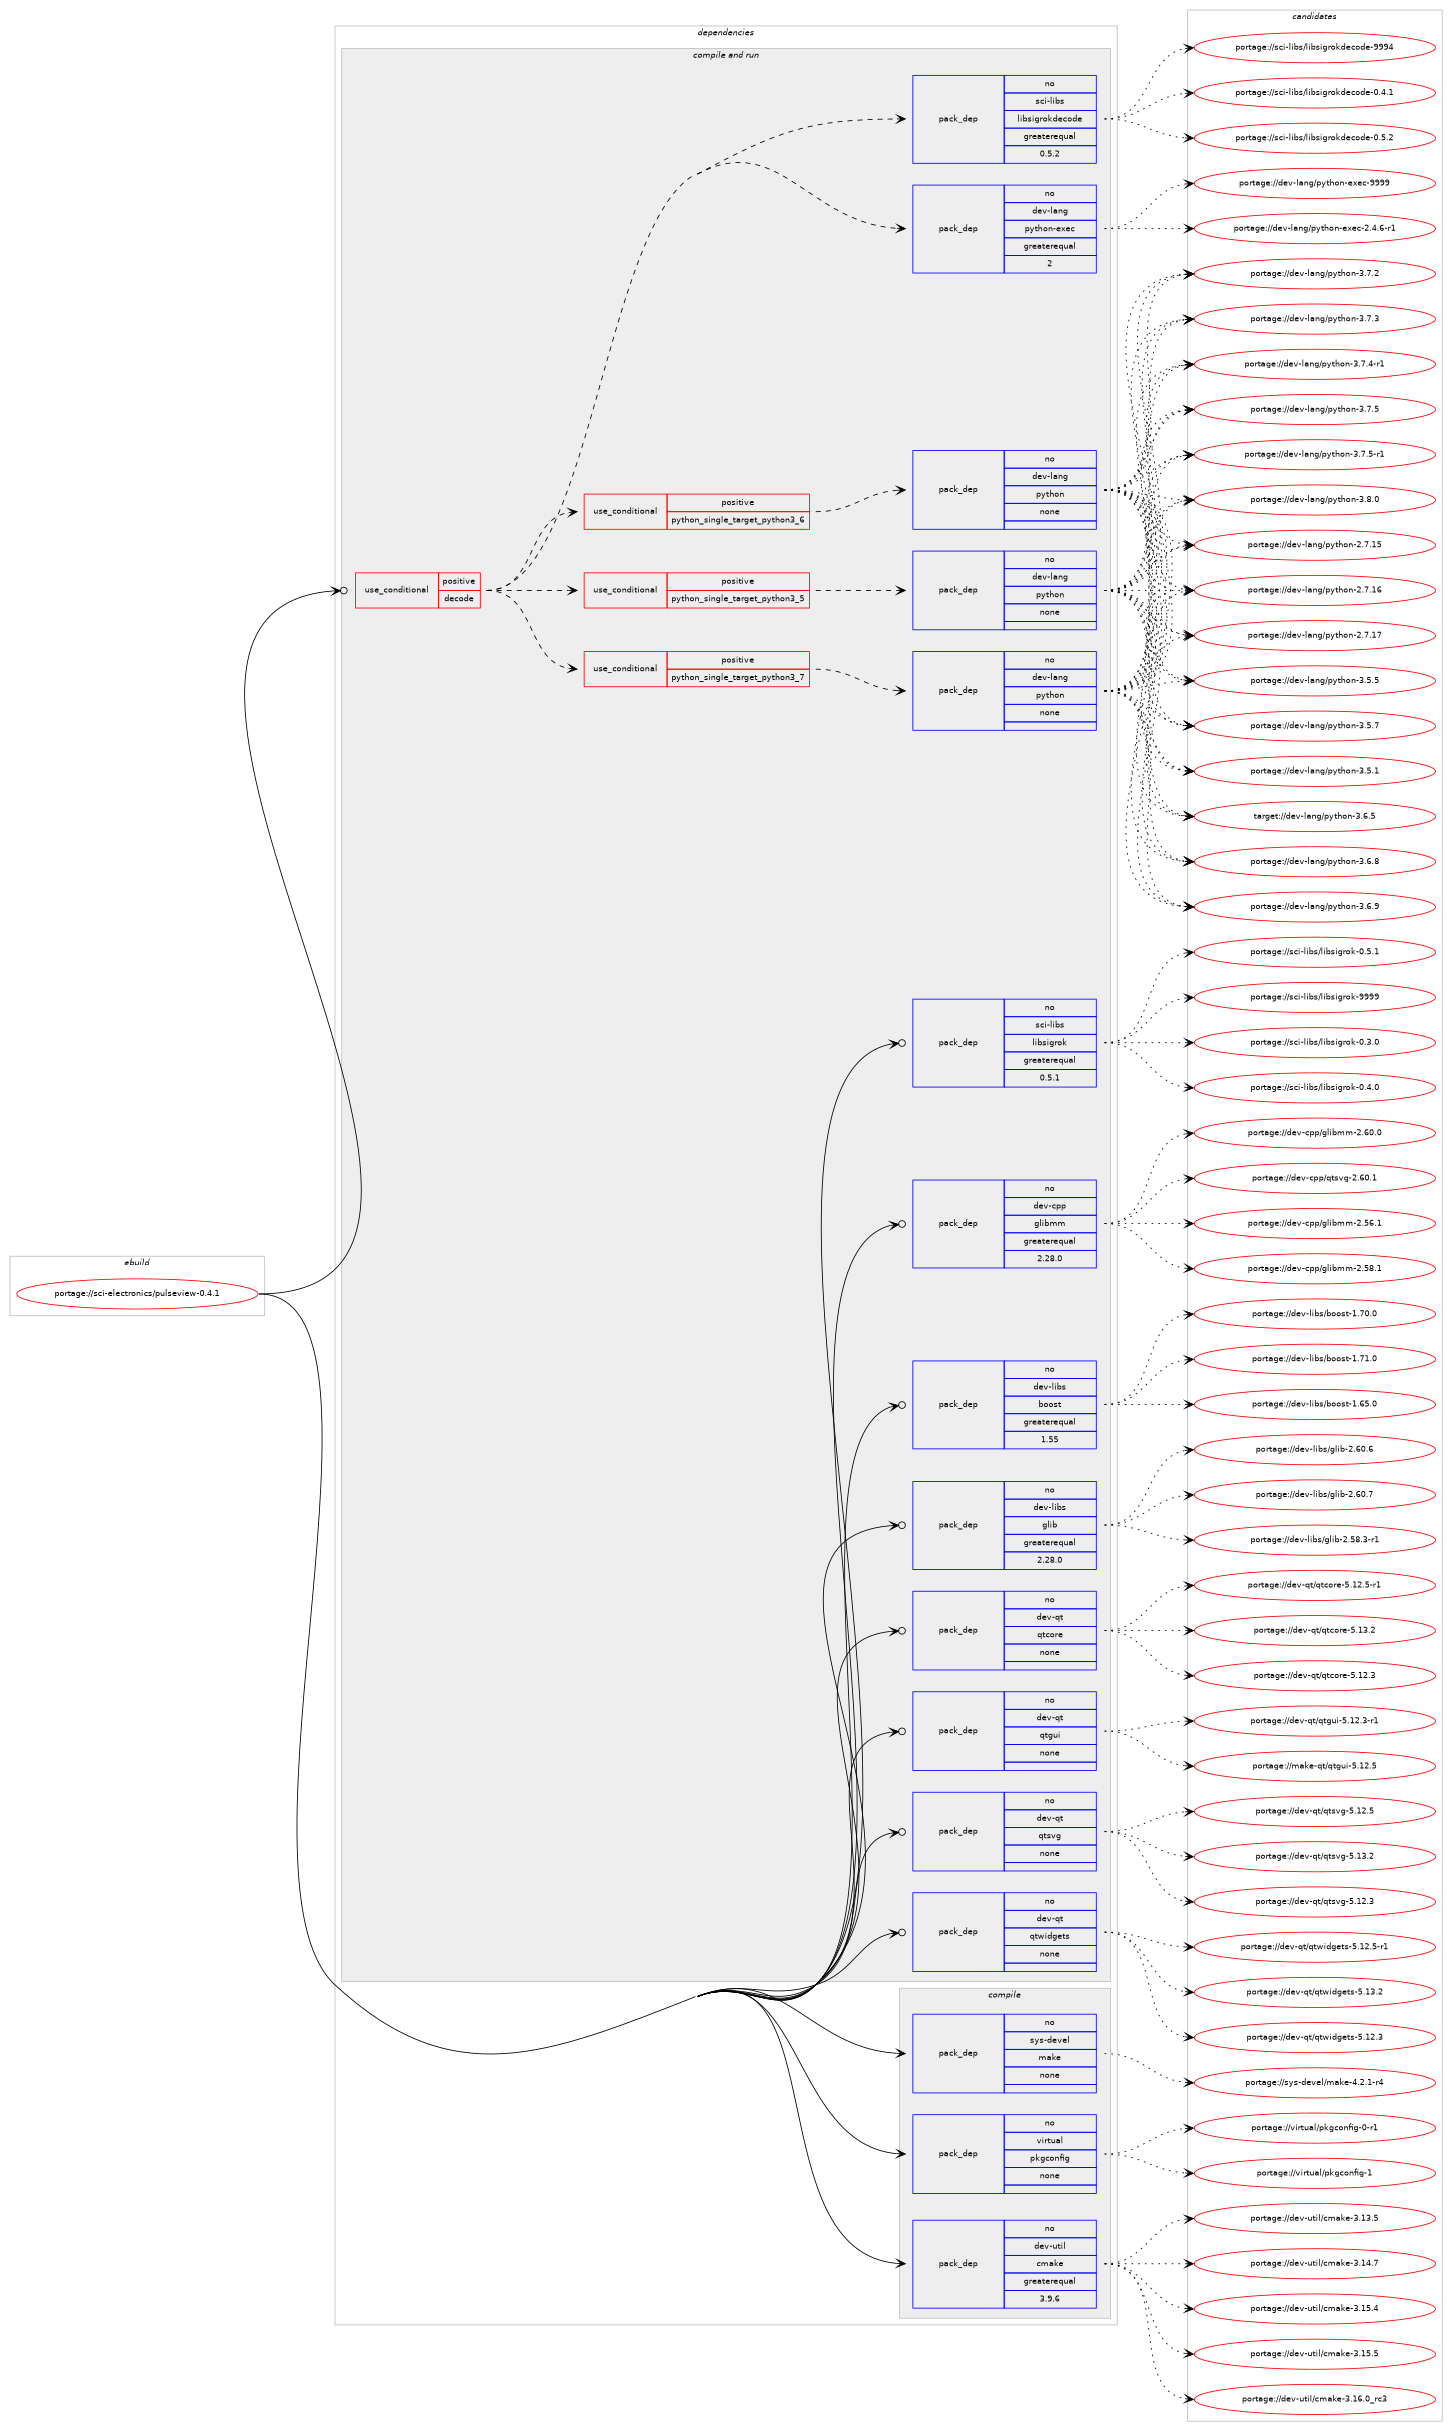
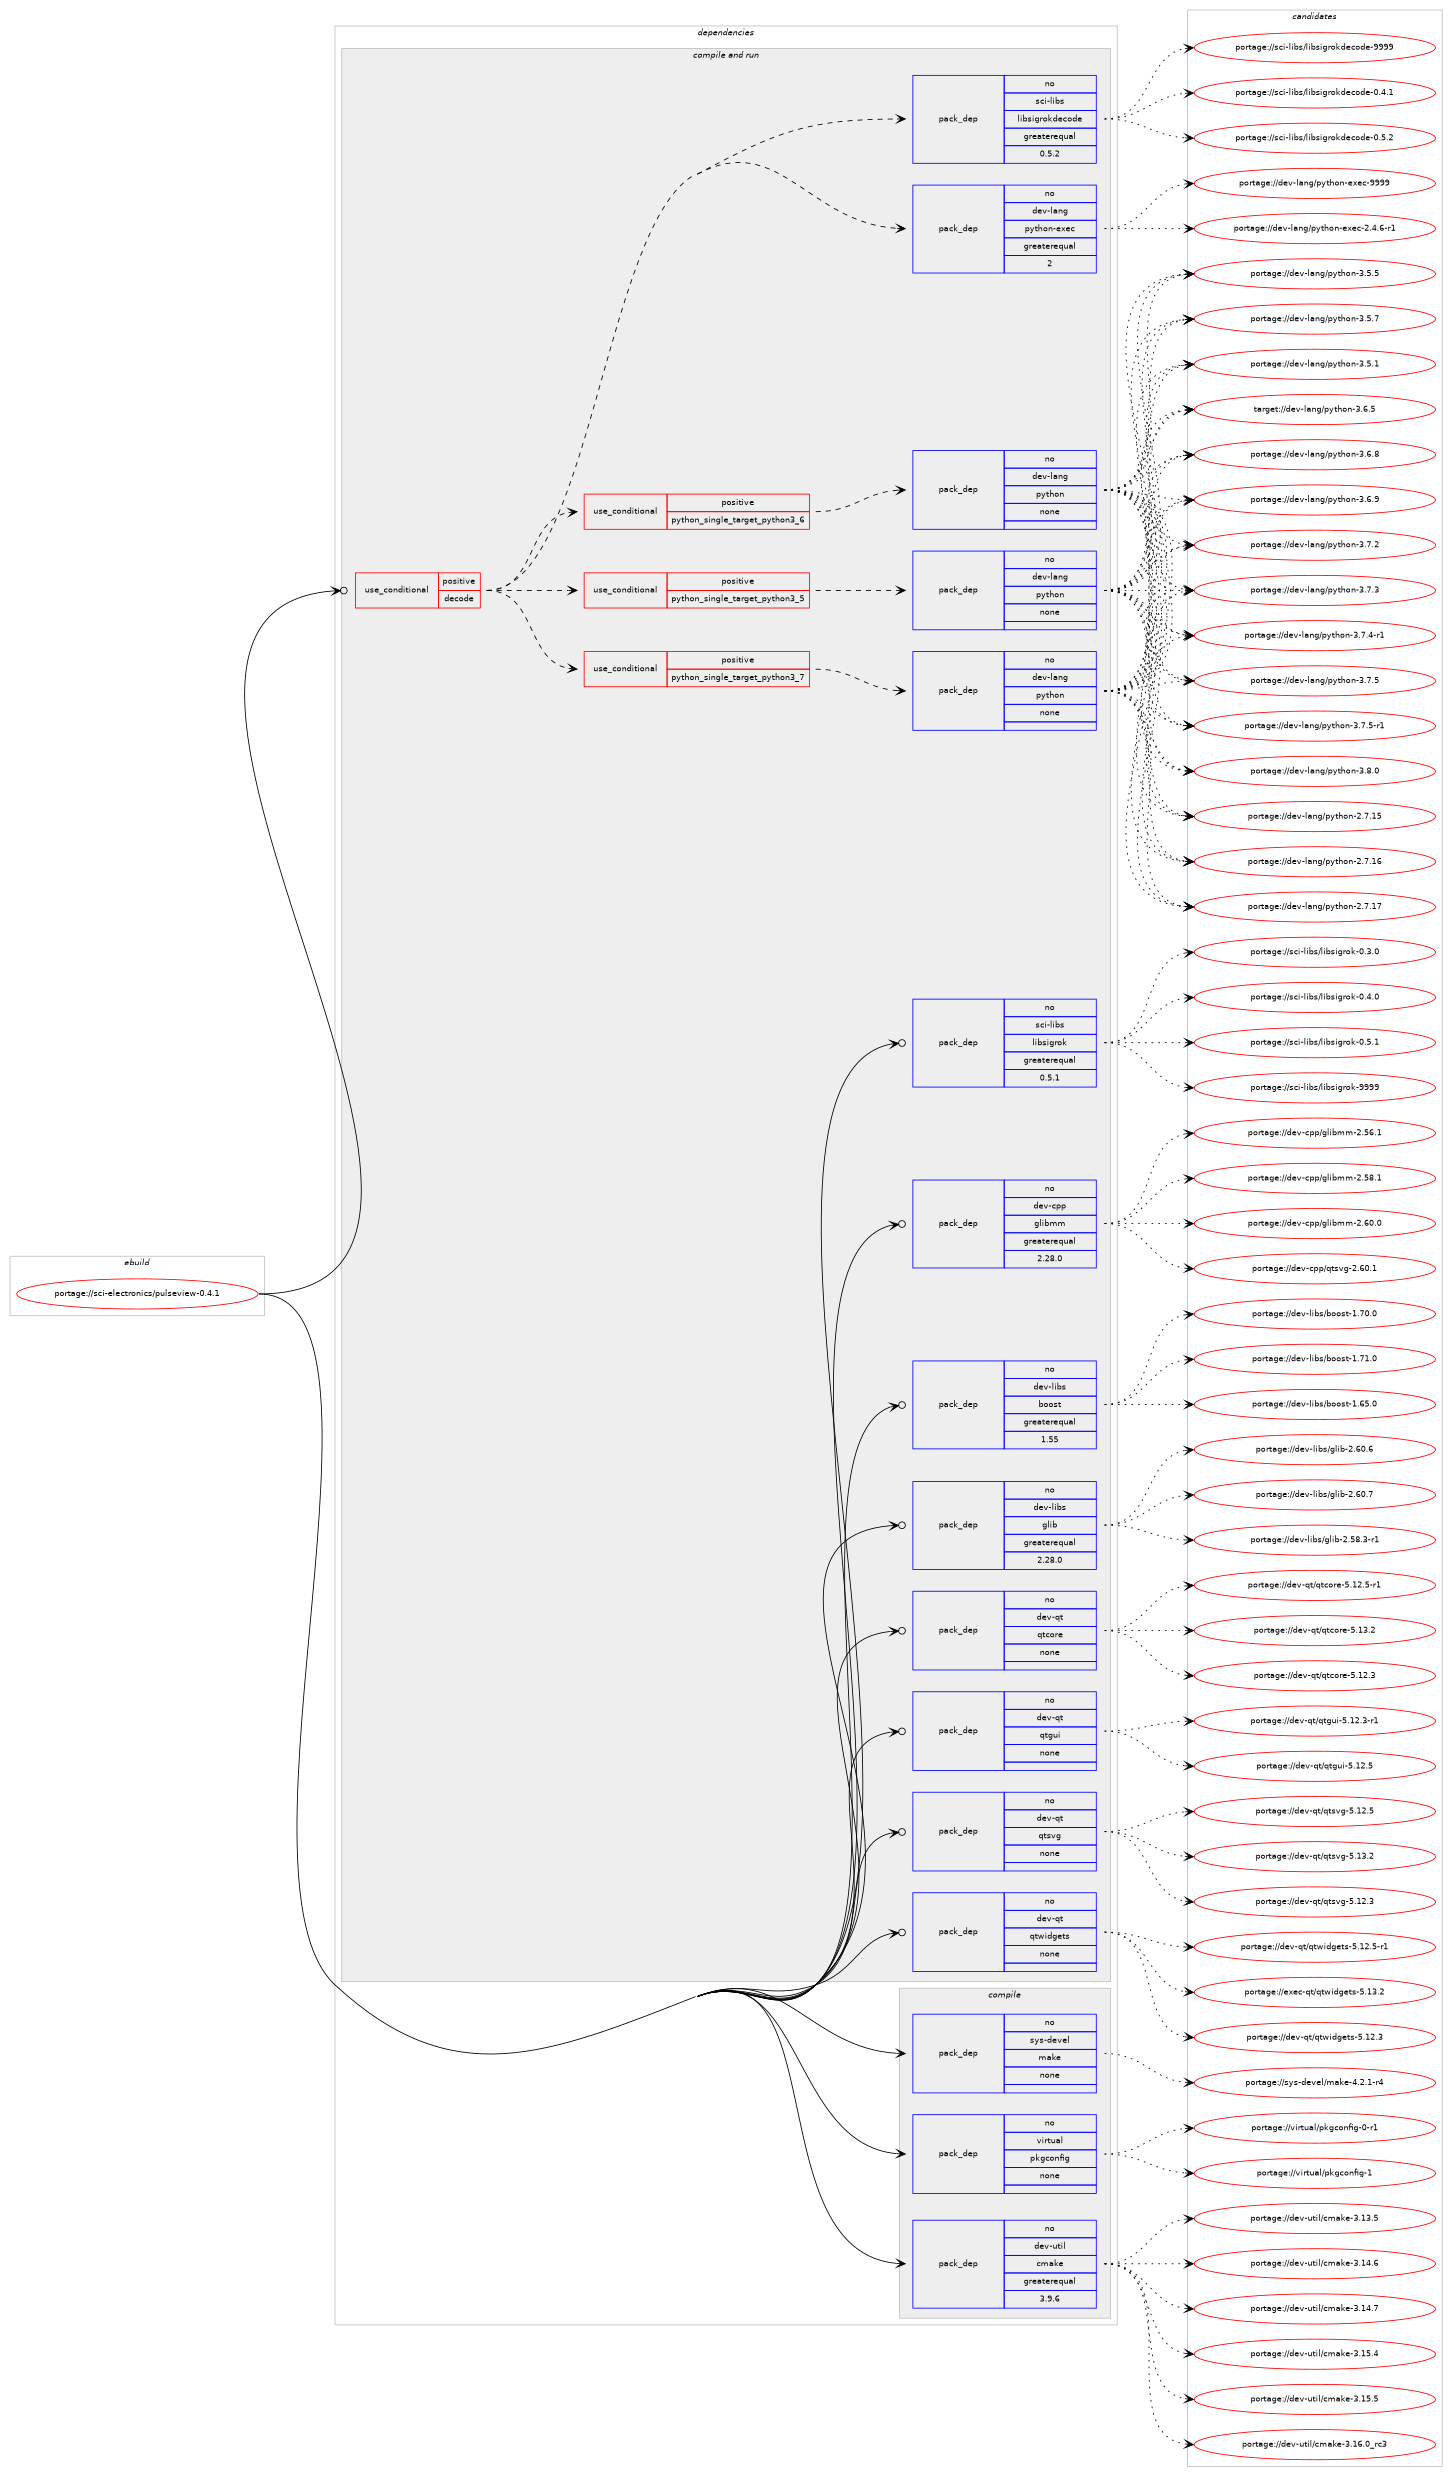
(1315, 48) -> (1315, 48)
(1315, 1766) -> (1315, 1766)
(1315, 1992) -> (1315, 1992)
none -> (1315, 2264)
